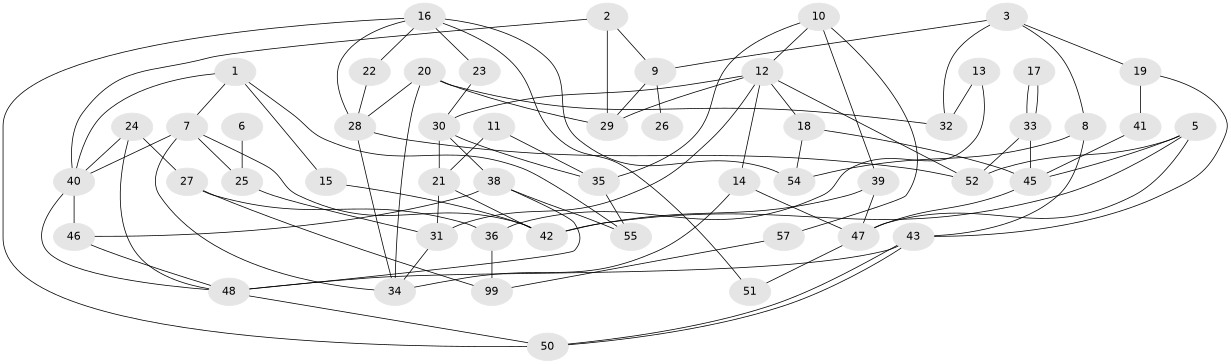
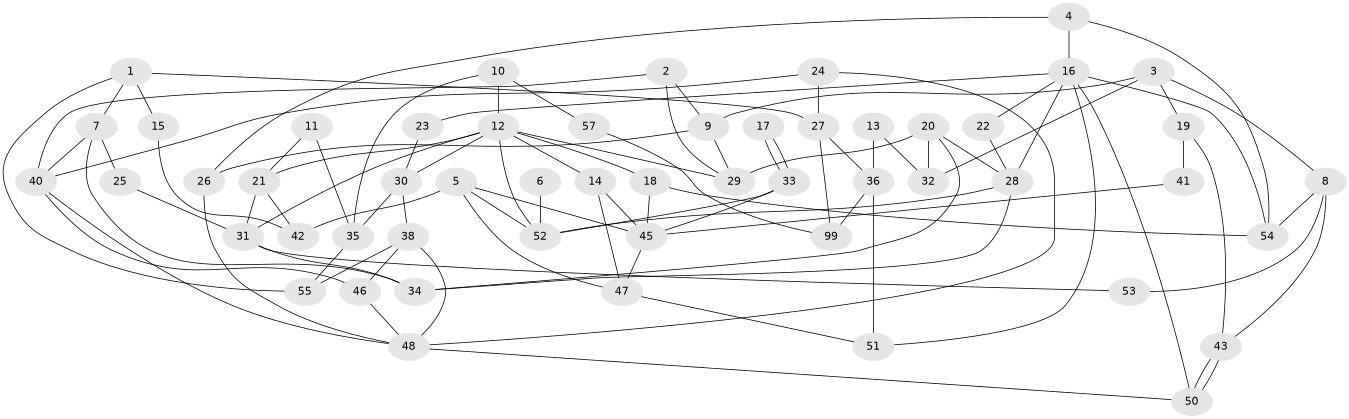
none -> (1069, 17)
(128, 97) -> (380, 83)
(439, 150) -> (377, 152)
(242, 159) -> (540, 211)
(878, 182) -> none
(315, 202) -> none
(641, 258) -> (621, 209)
none -> (873, 261)
(624, 272) -> (268, 300)
none -> (1129, 292)
